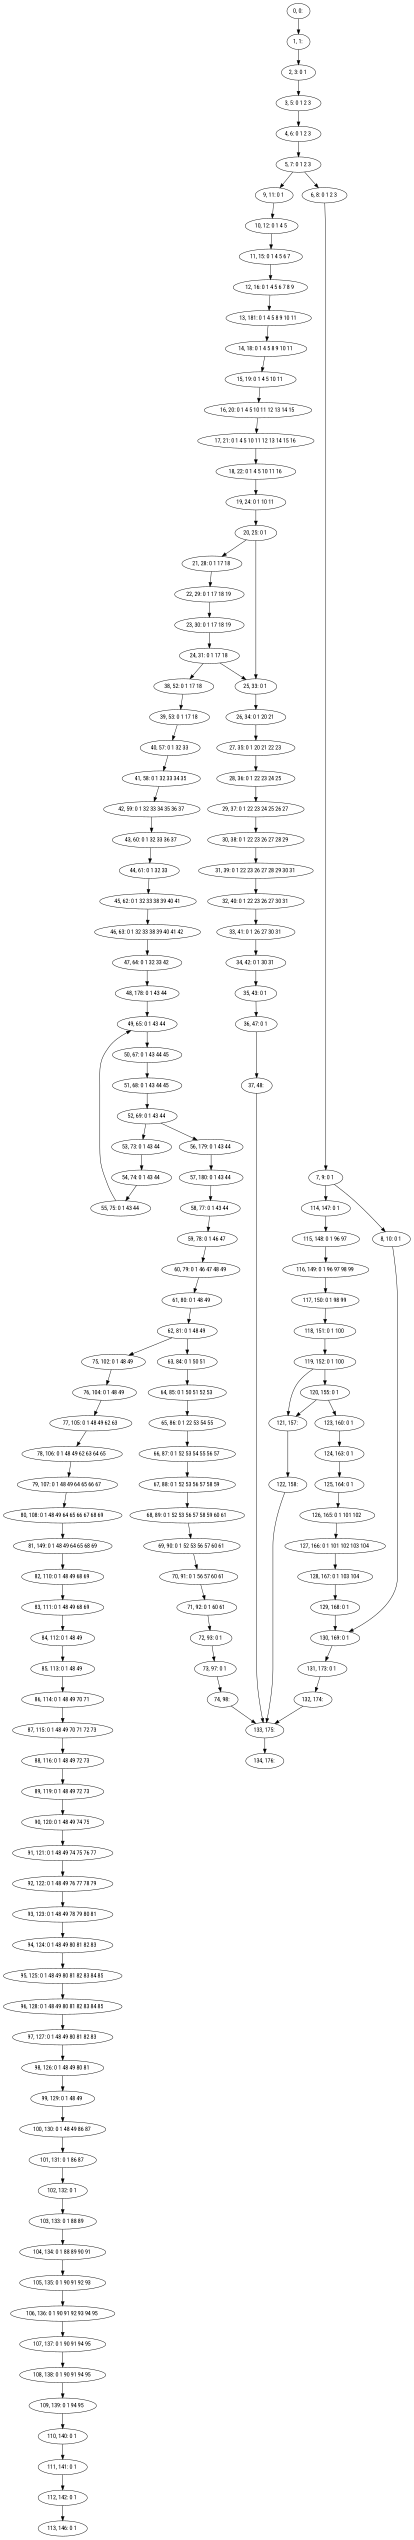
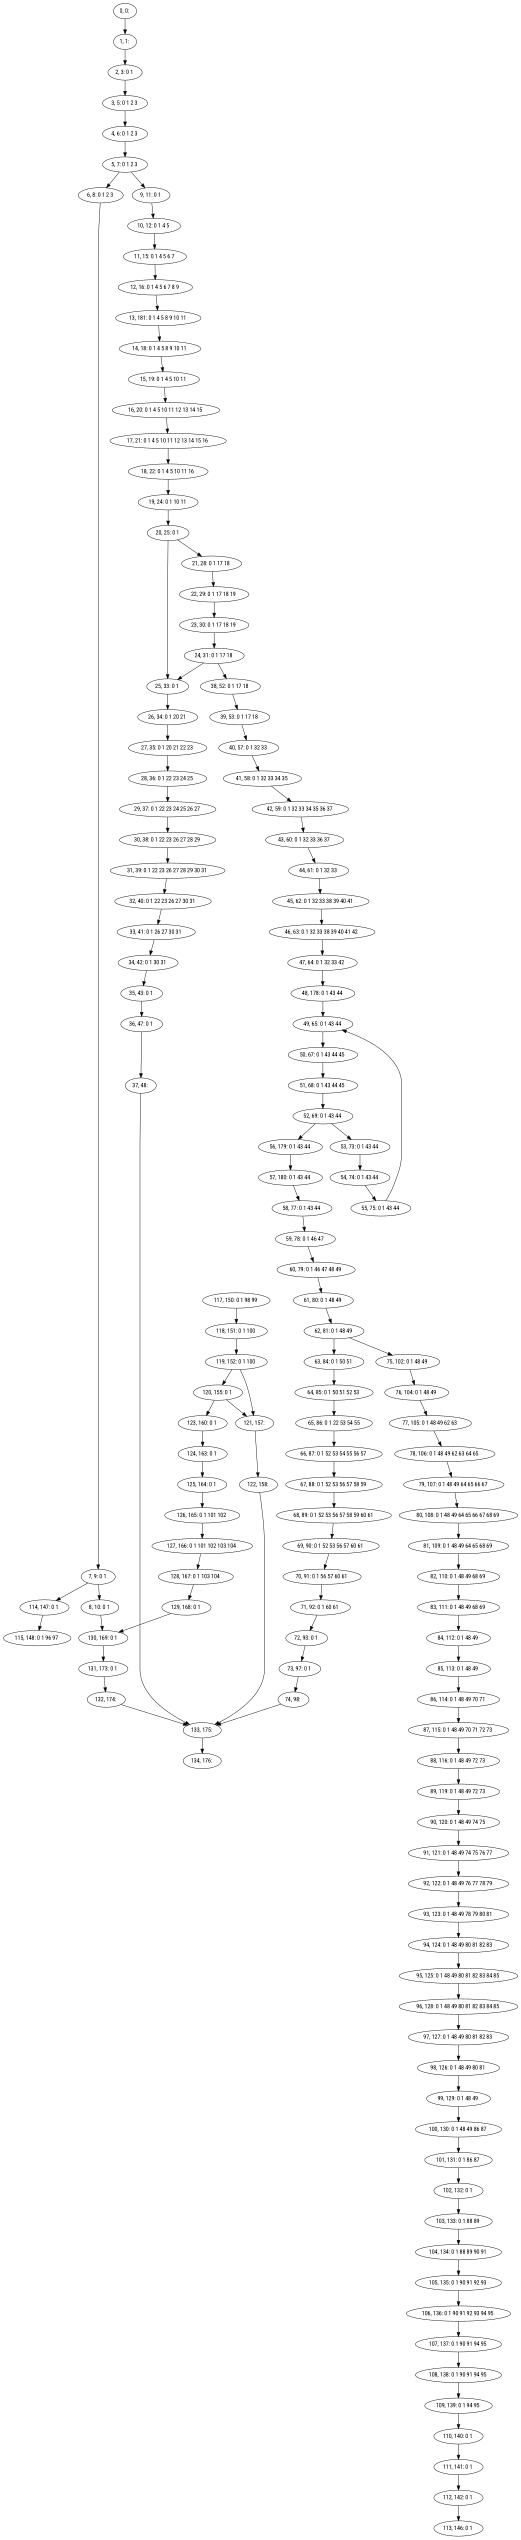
(326, 1270) -> none
(63, 1546) -> (458, 1546)
